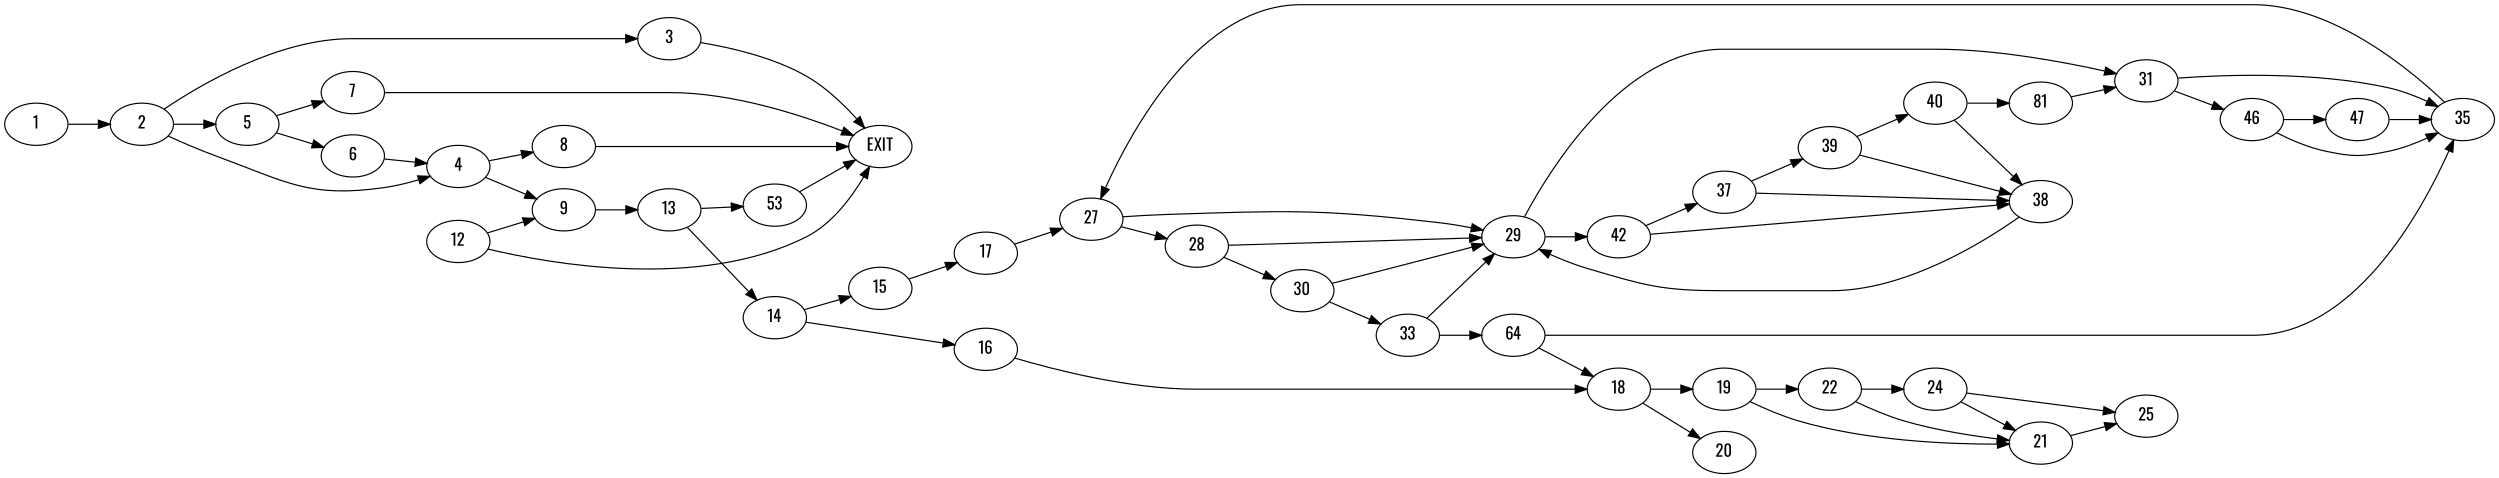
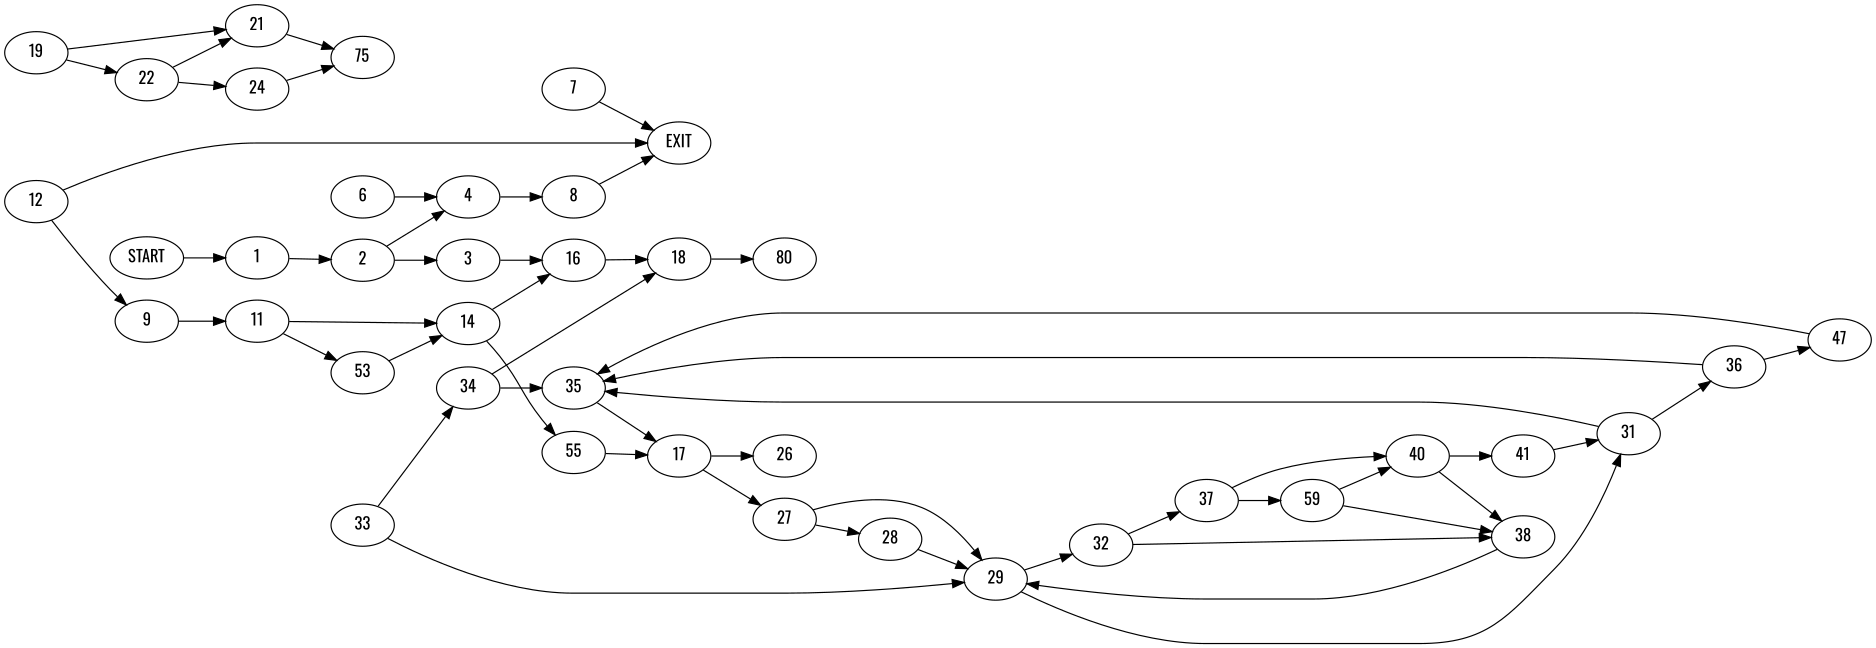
(1746, 5) -> (622, 419)
(786, 66) -> (515, 260)
(2041, 103) -> (1523, 456)
(2252, 120) -> (1734, 367)
(247, 124) -> none
(1830, 148) -> (1312, 501)
(822, 179) -> (410, 351)
(506, 186) -> none
(1876, 197) -> (1301, 464)
(669, 210) -> (257, 321)
(1619, 237) -> (1101, 545)
none -> (147, 258)
(880, 288) -> (574, 452)
(1302, 291) -> none
(1513, 335) -> (468, 388)
(1666, 389) -> none
(1983, 413) -> none
(2146, 416) -> (363, 57)
(1724, 452) -> (785, 259)
none -> (785, 456)
